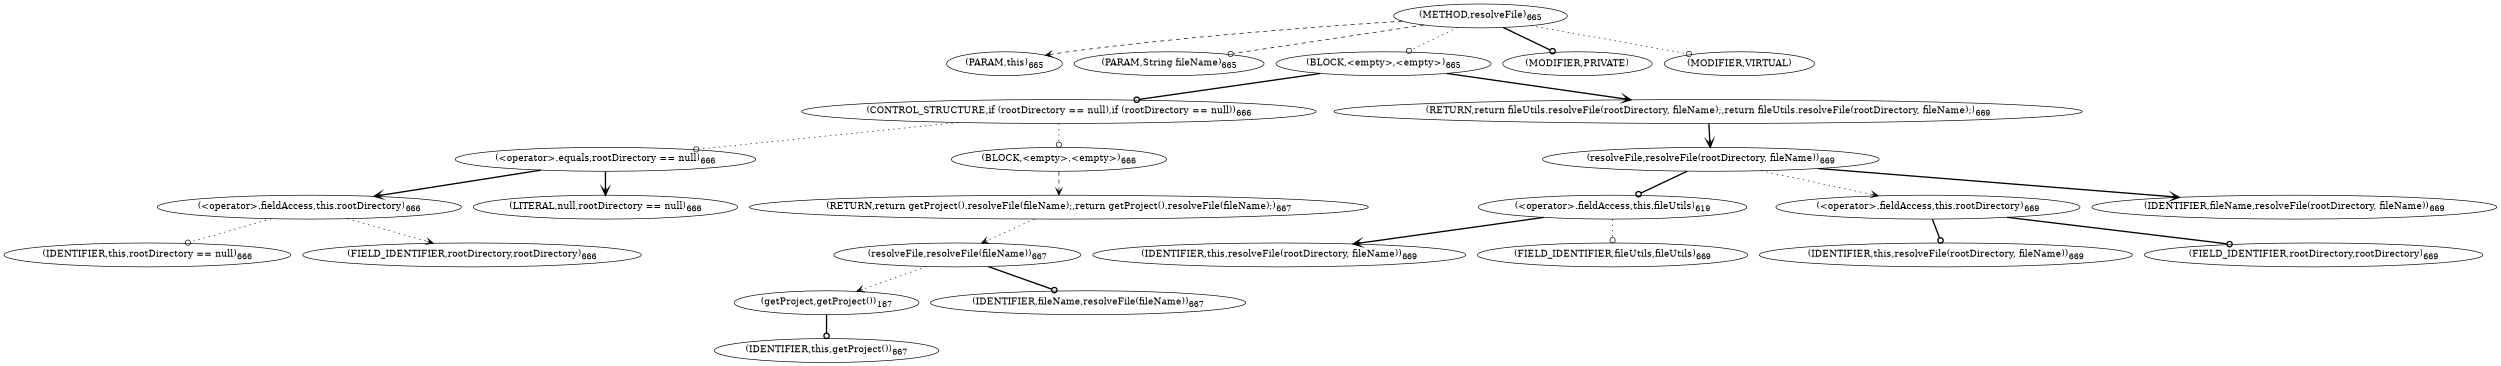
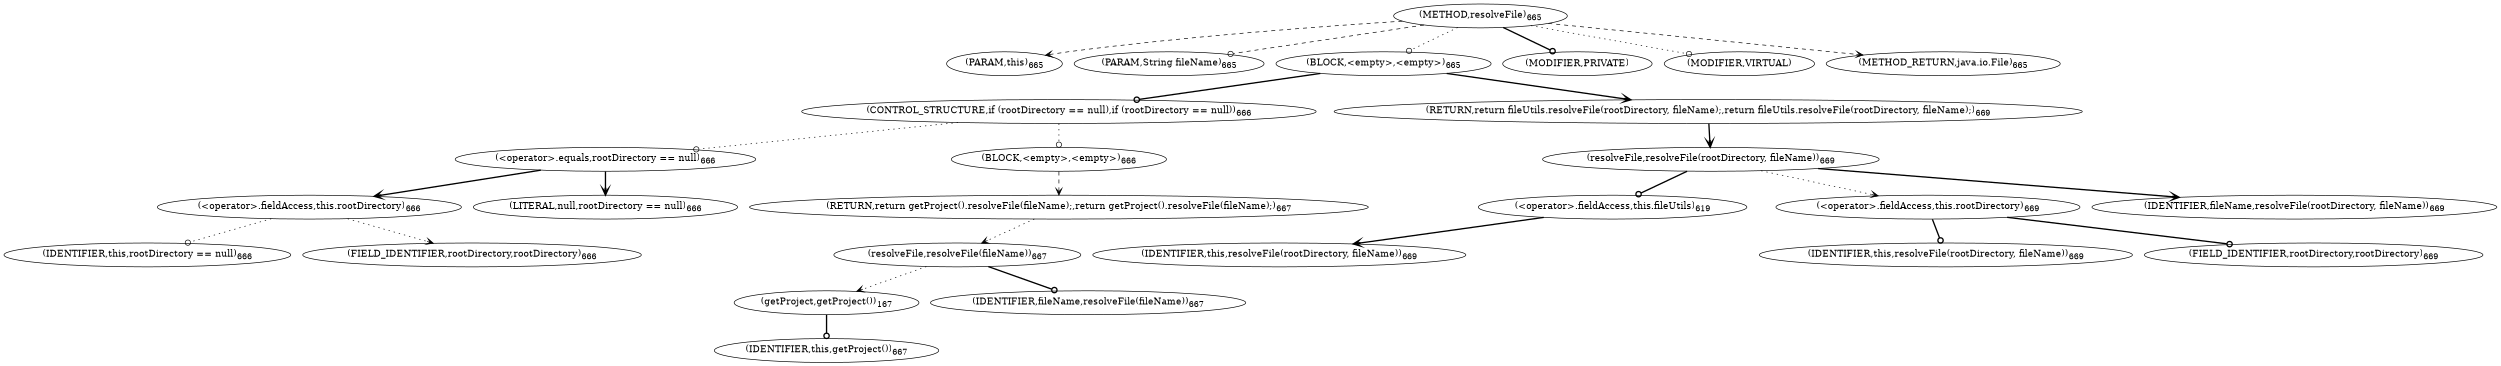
none -> (1943, 64)
(1613, 255) -> none
